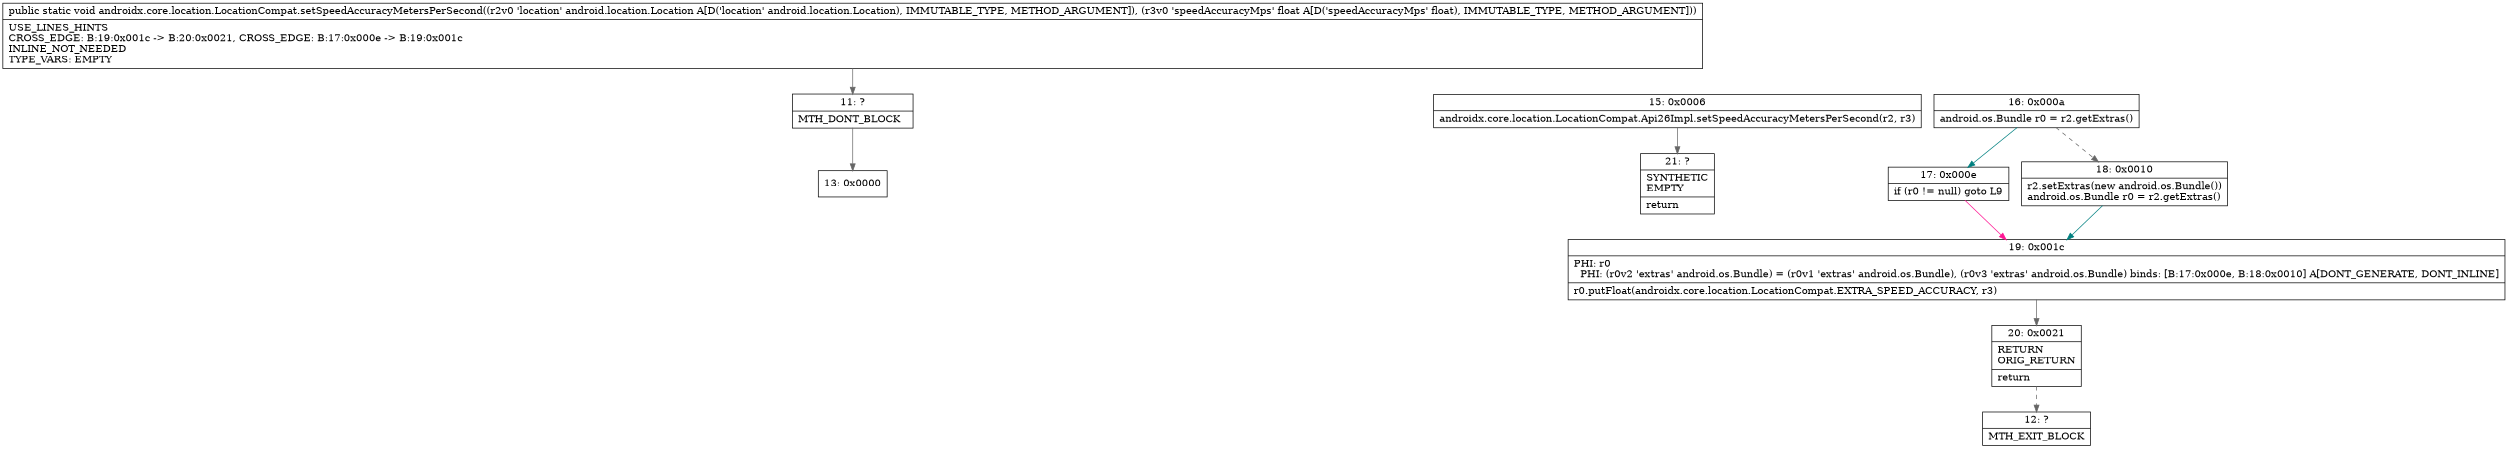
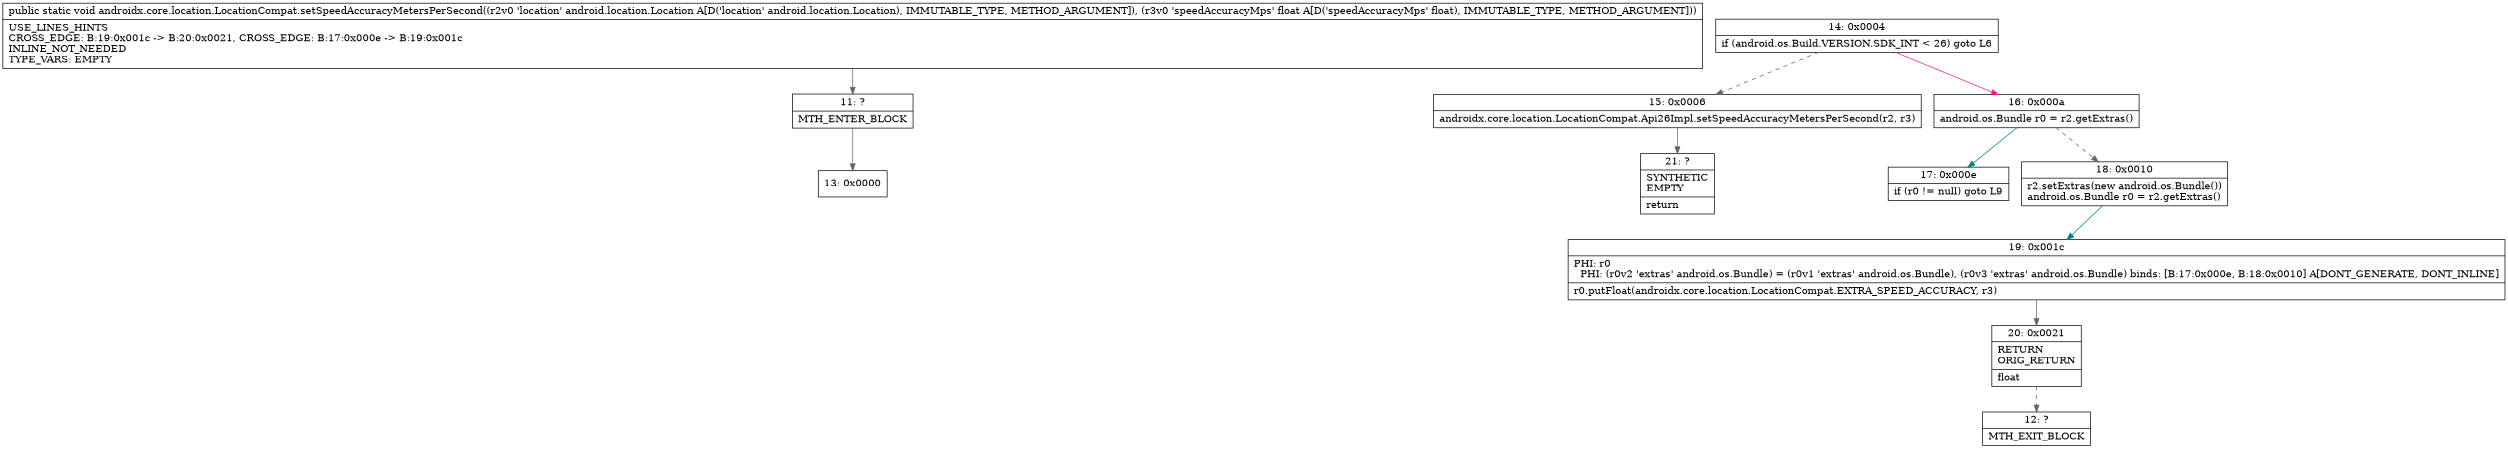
none -> (1857, 36)
(850, 119) -> (853, 119)
(1983, 218) -> none
(2014, 378) -> (2009, 378)
